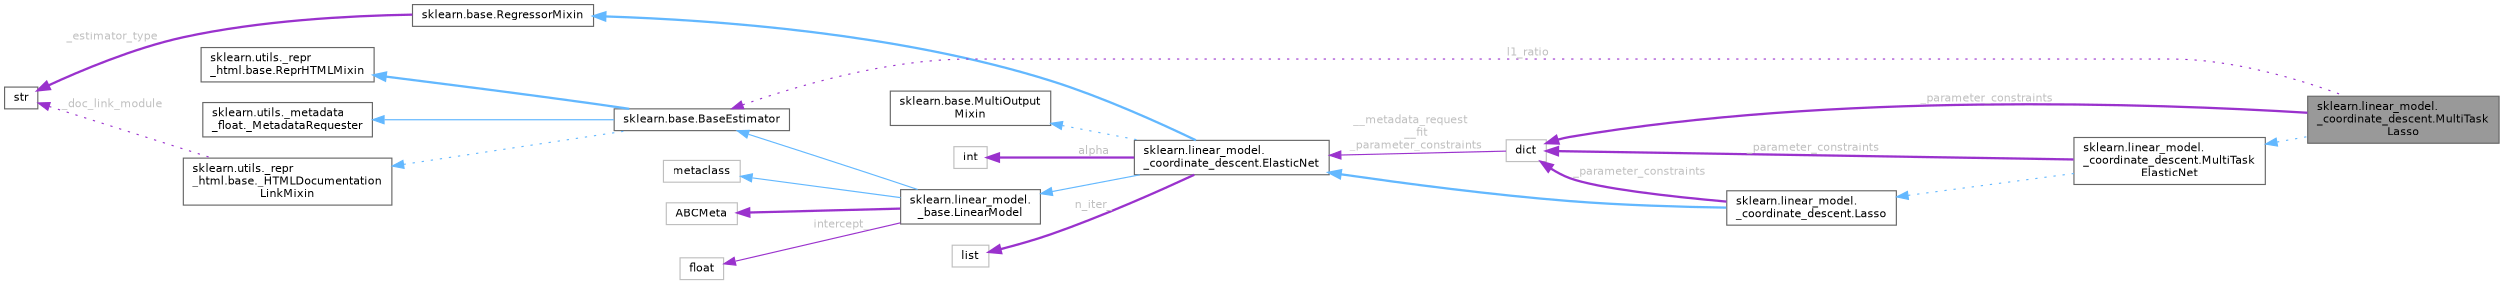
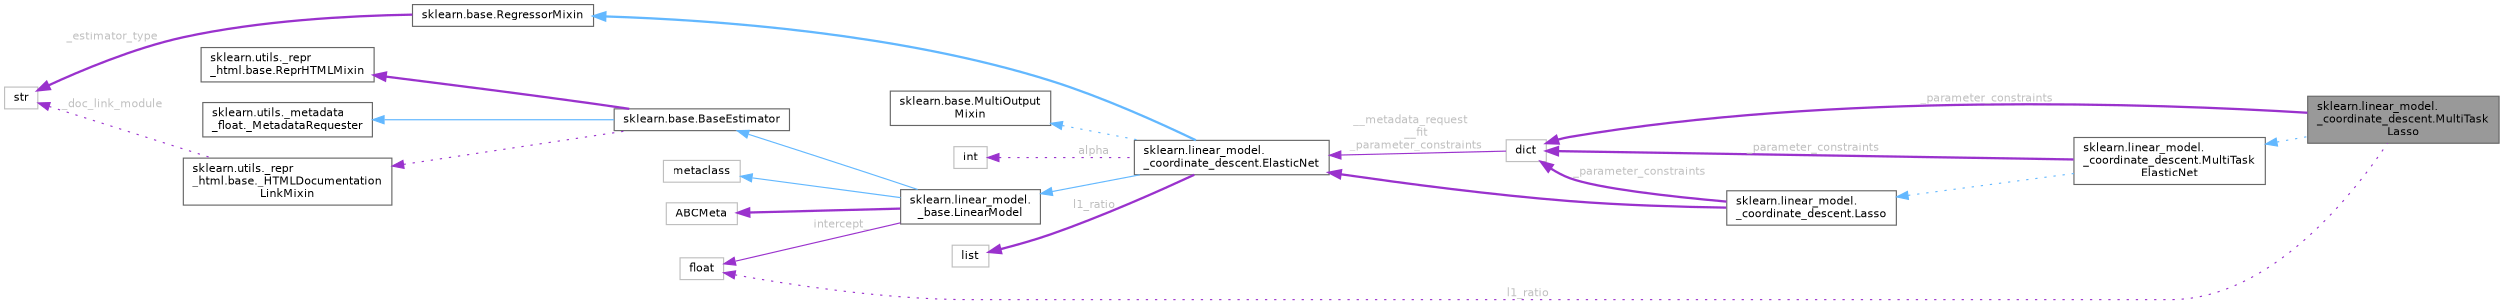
(1544, 59) -> (1591, 300)
(508, 92) -> (508, 92)
(21, 98) -> (21, 98)
(516, 148) -> (516, 148)
(1067, 158) -> (1067, 158)
(1533, 198) -> (1533, 198)
(1093, 205) -> (1093, 205)
